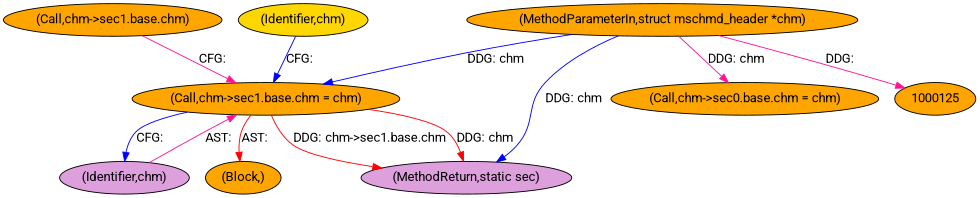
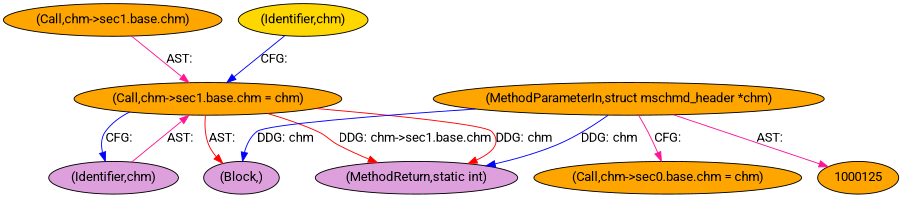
(452, 56) -> (353, 118)
(214, 59) -> (182, 59)
(736, 59) -> (670, 138)
(842, 59) -> (772, 138)
(243, 178) -> (241, 178)
(466, 178) -> (417, 178)
